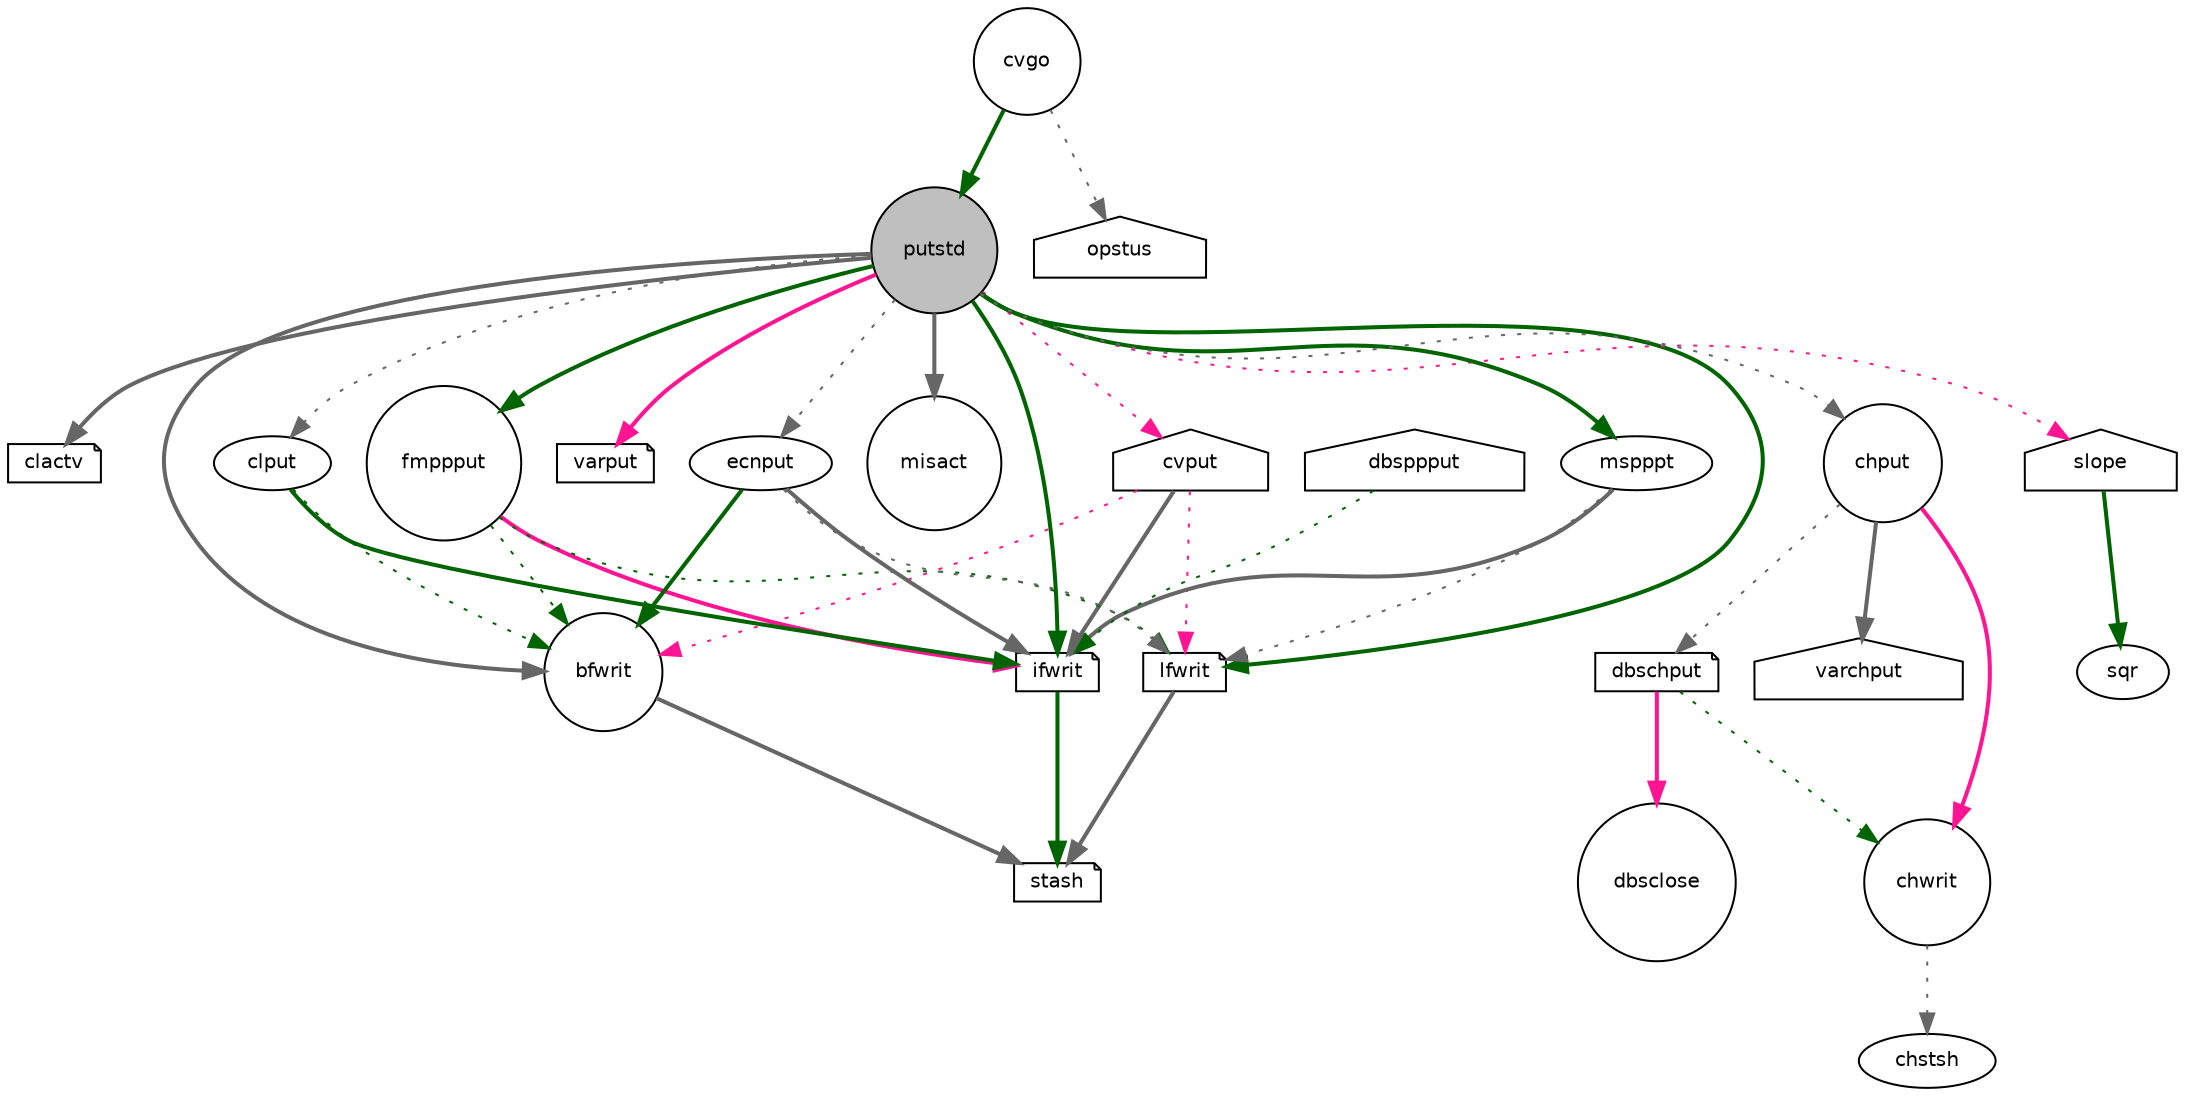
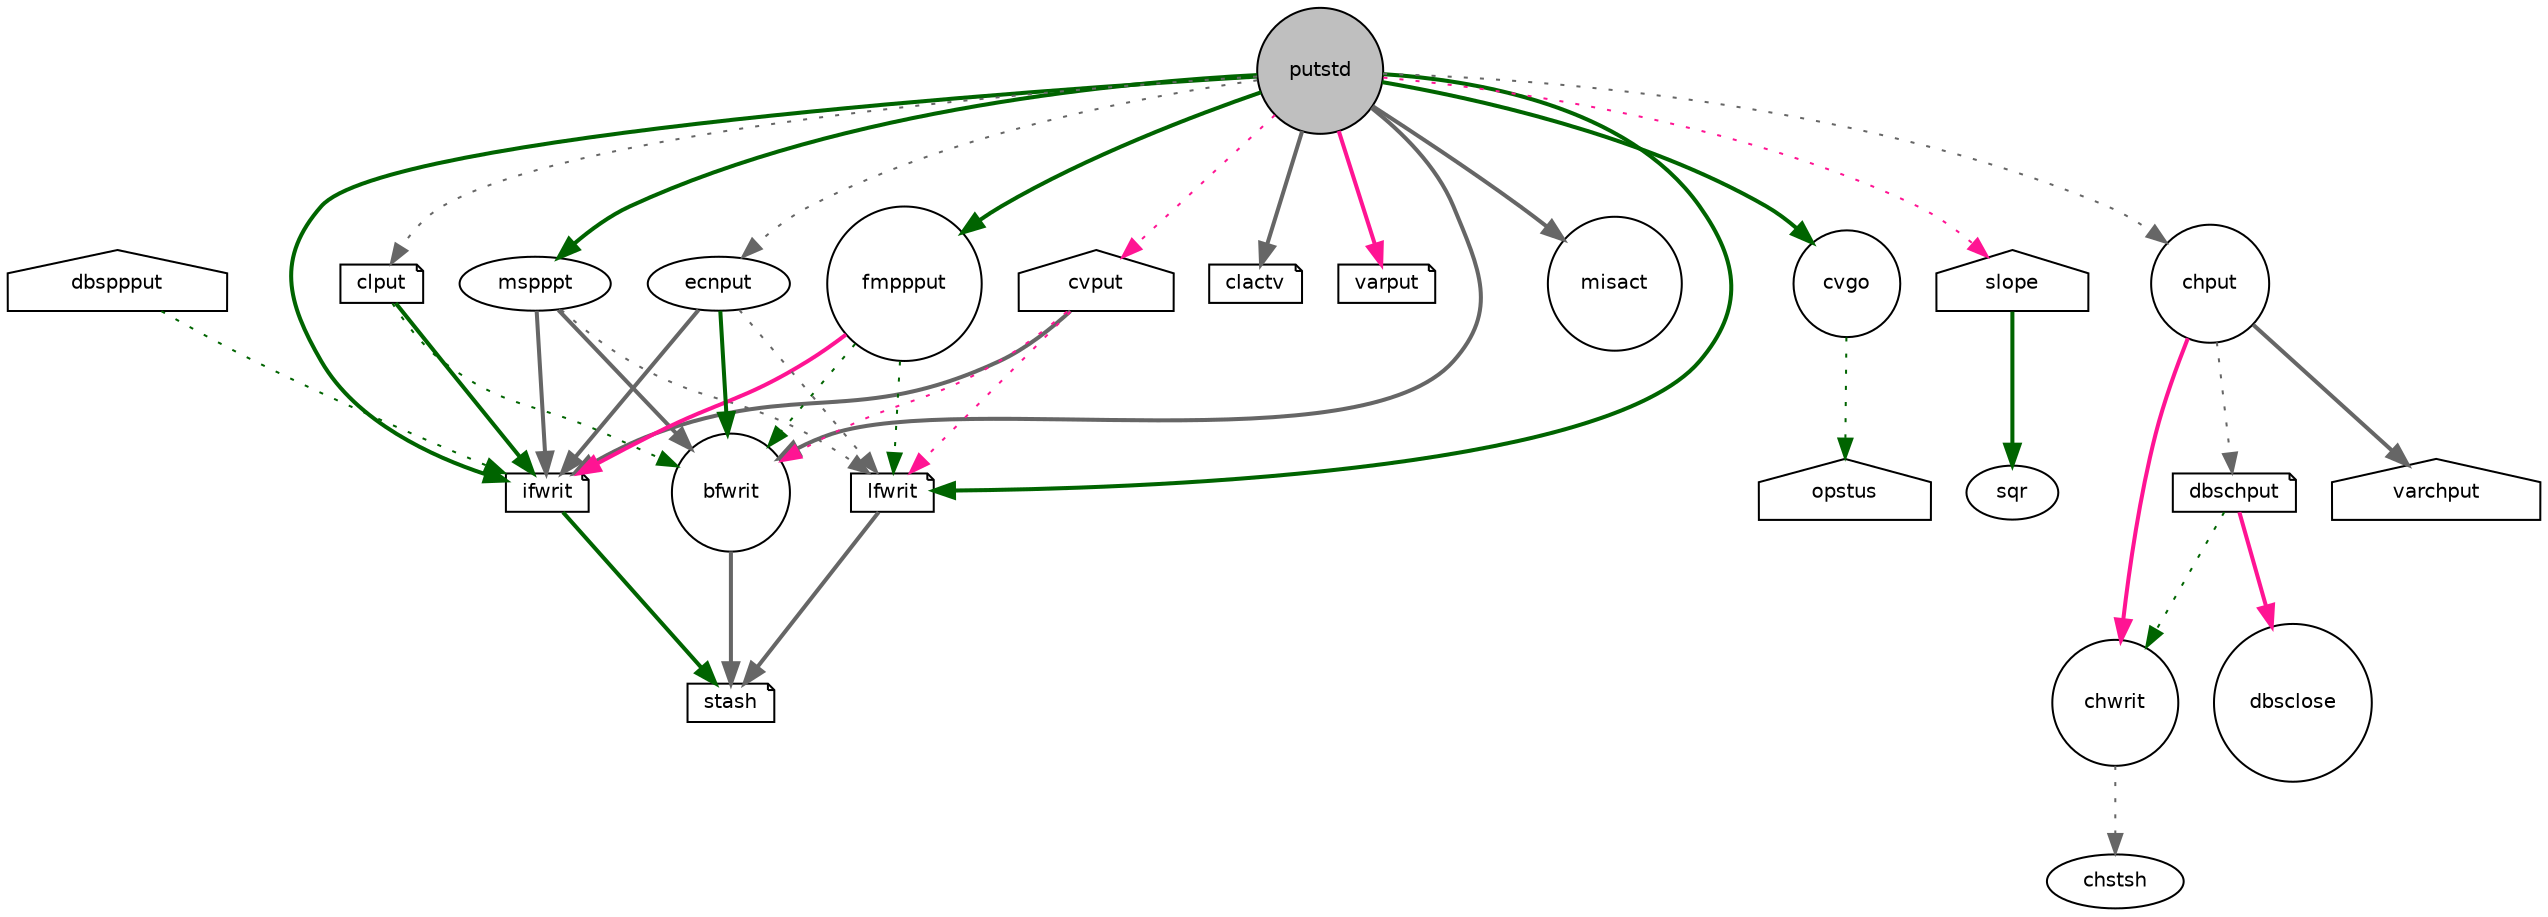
(987, 143) -> (1566, 124)
(1074, 156) -> (1846, 388)
none -> (617, 372)
(272, 463) -> (382, 284)
